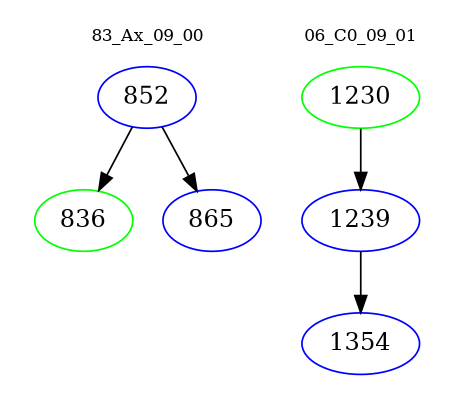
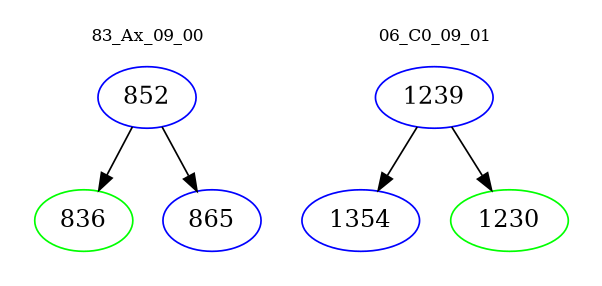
(361, 151) -> (467, 151)
